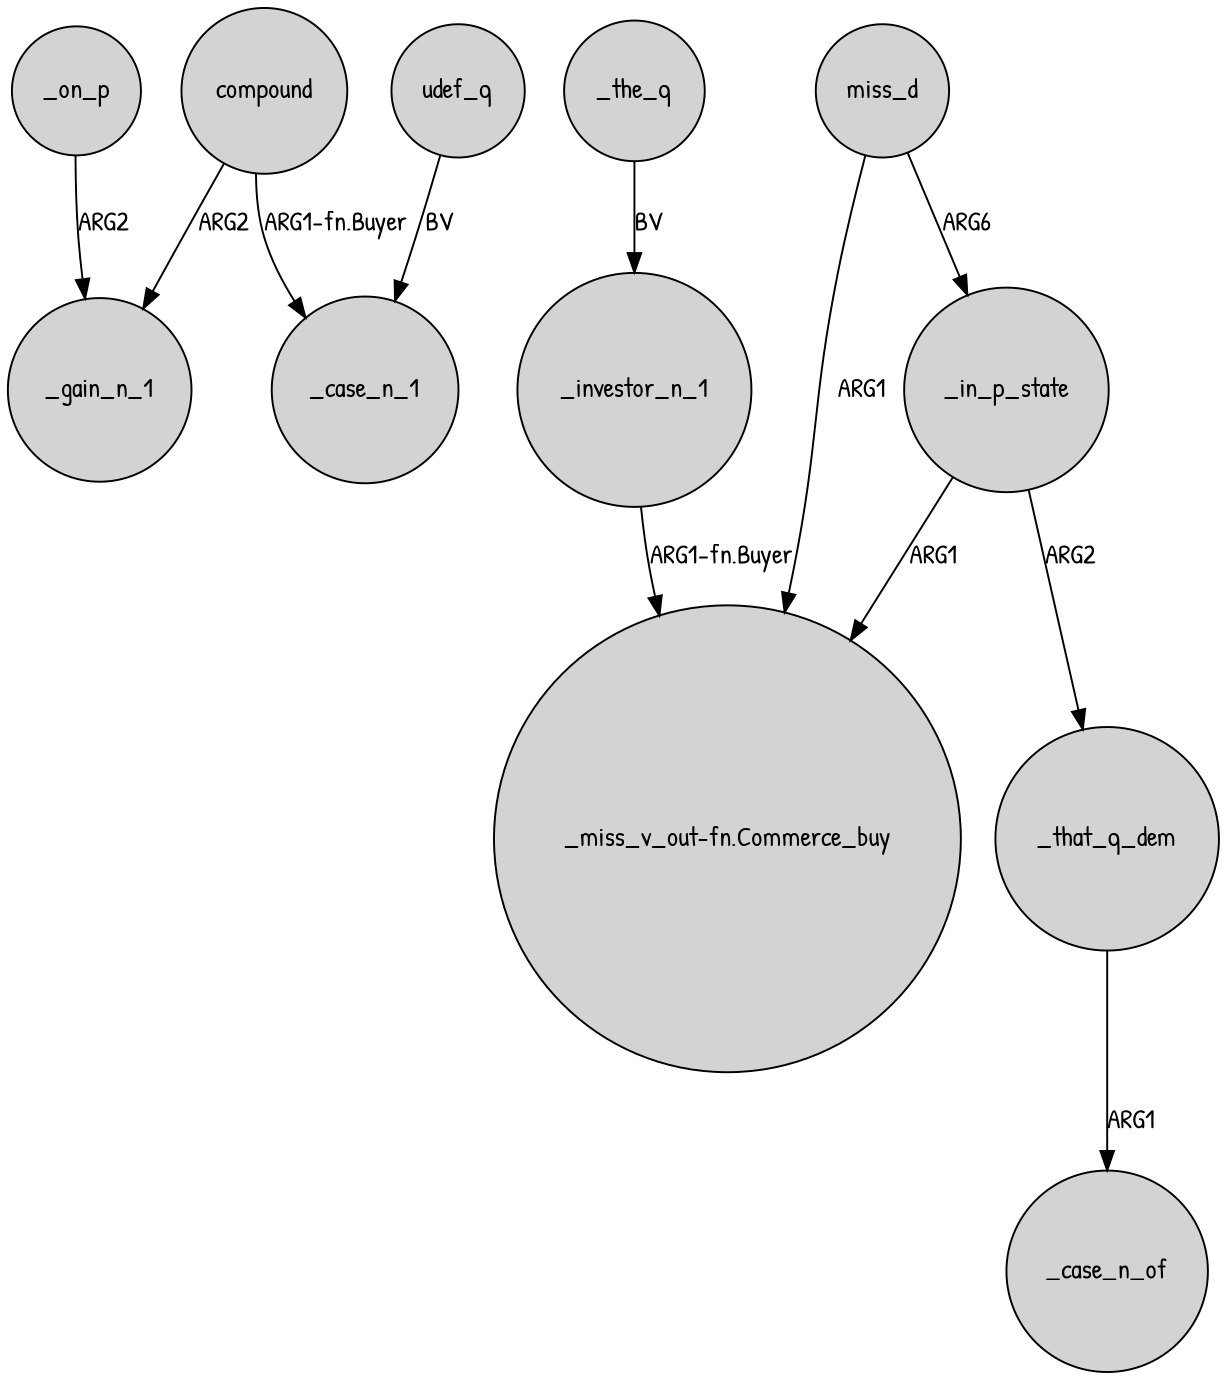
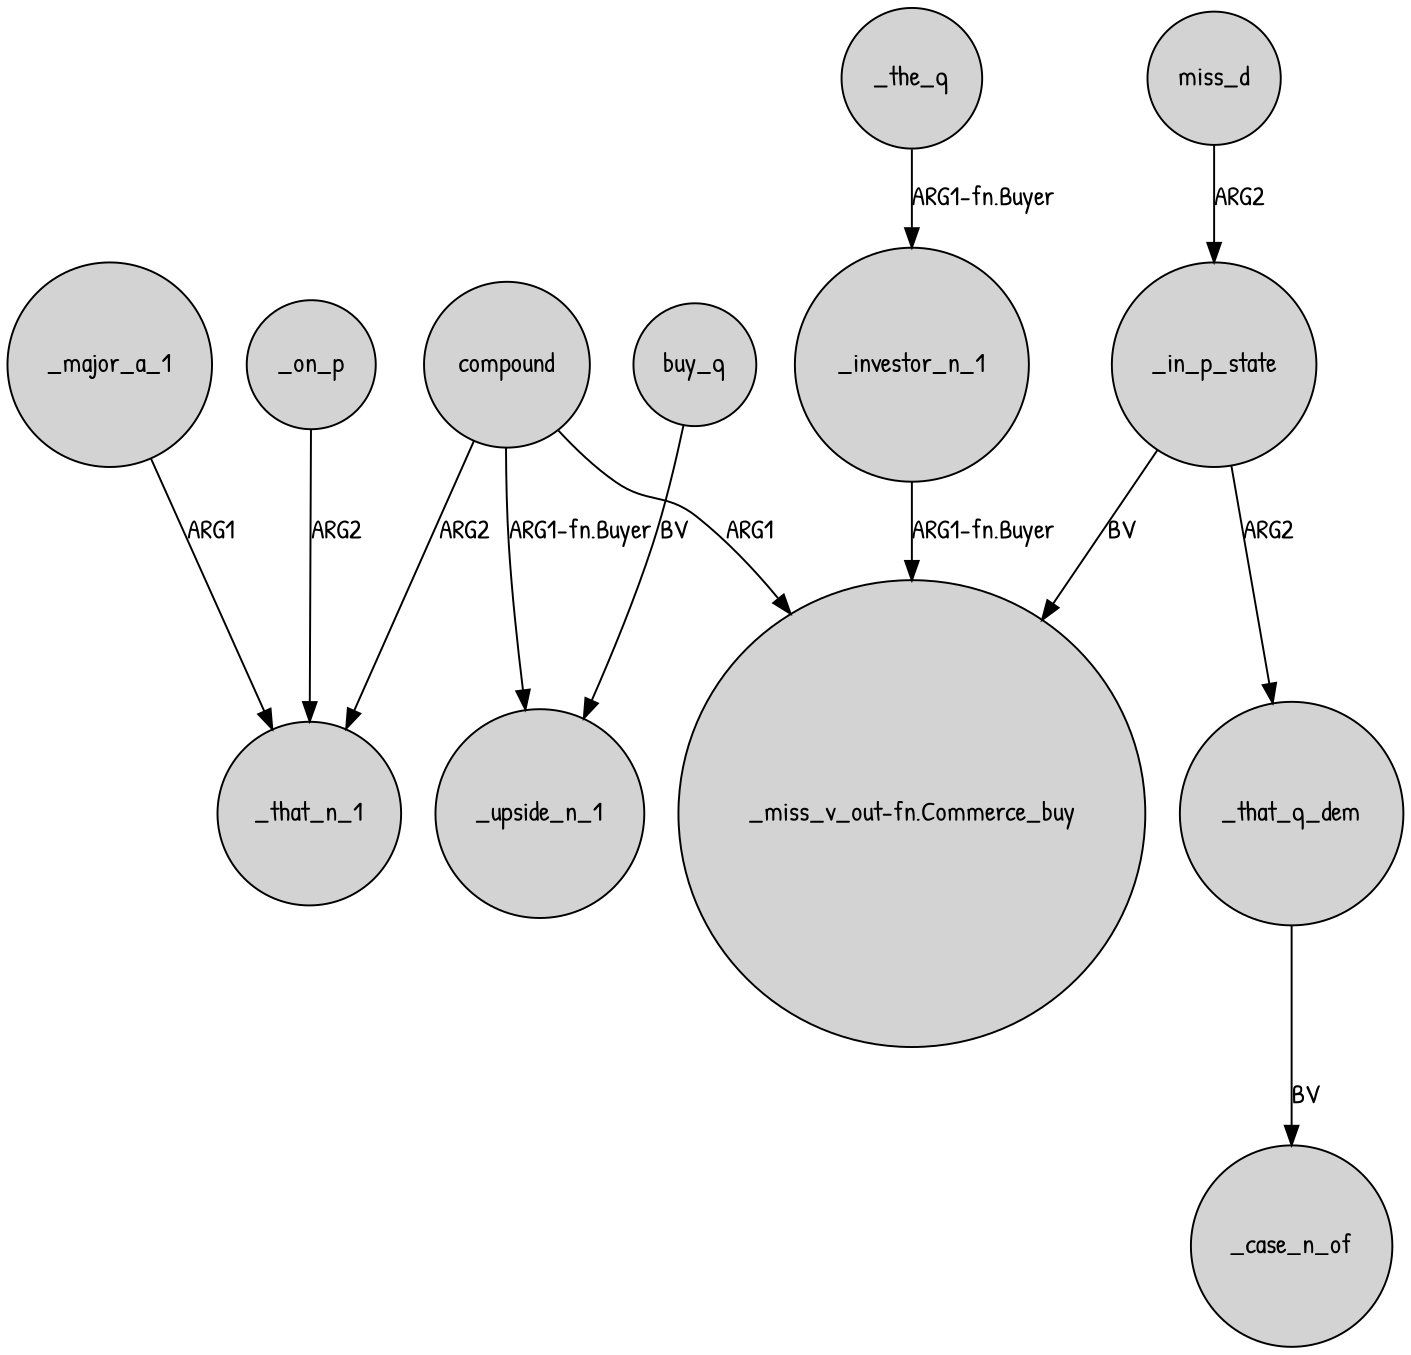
(458, 91) -> (695, 365)
(649, 223) -> (984, 198)
(967, 223) -> (1240, 198)
none -> (110, 365)
(821, 373) -> (681, 507)
(100, 390) -> (309, 814)
(365, 390) -> (540, 814)
(934, 556) -> (1122, 531)
(1131, 1121) -> (1306, 1096)
